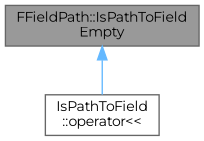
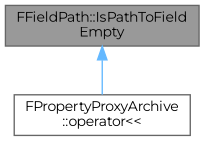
(102, 115) -> (102, 115)
